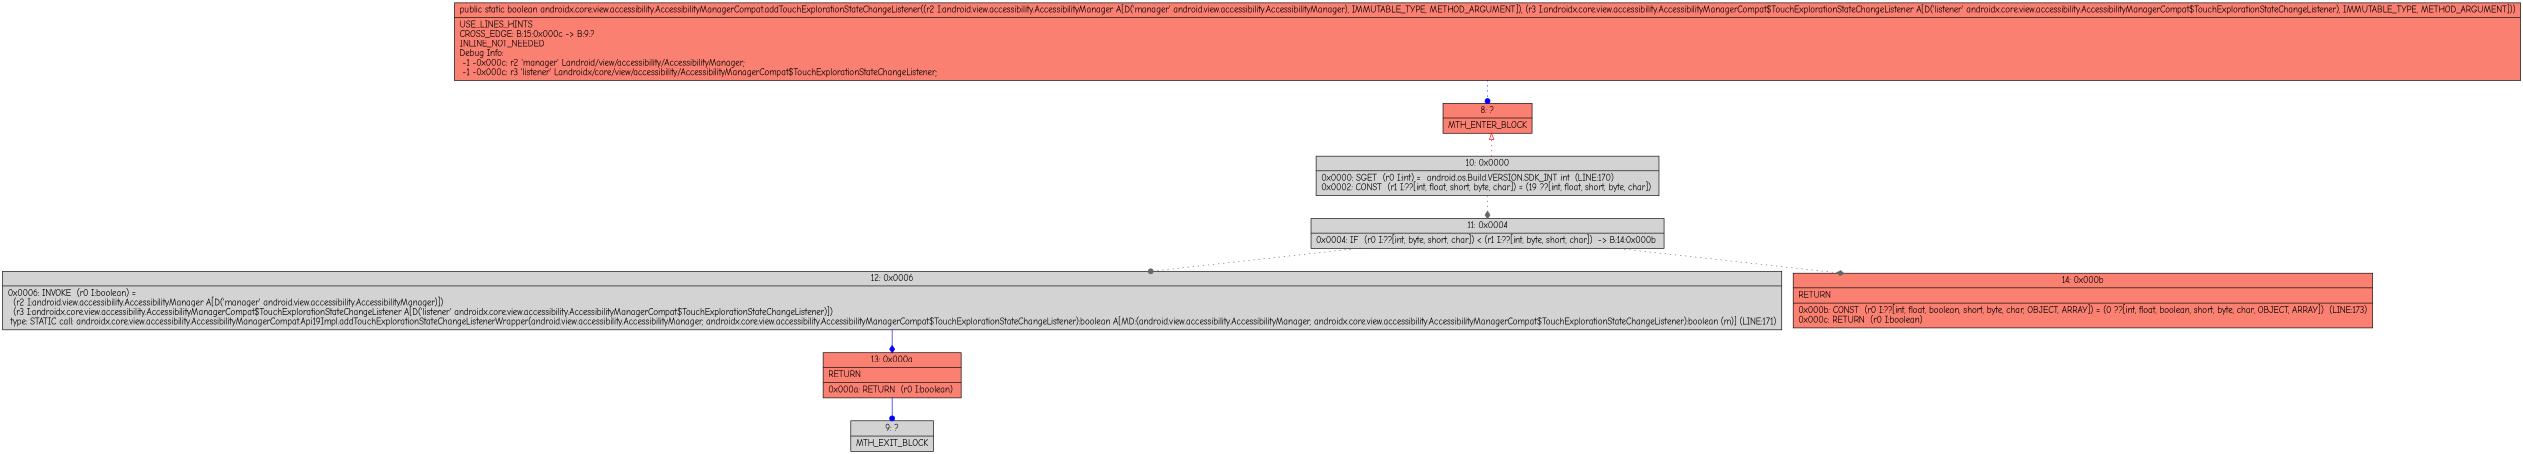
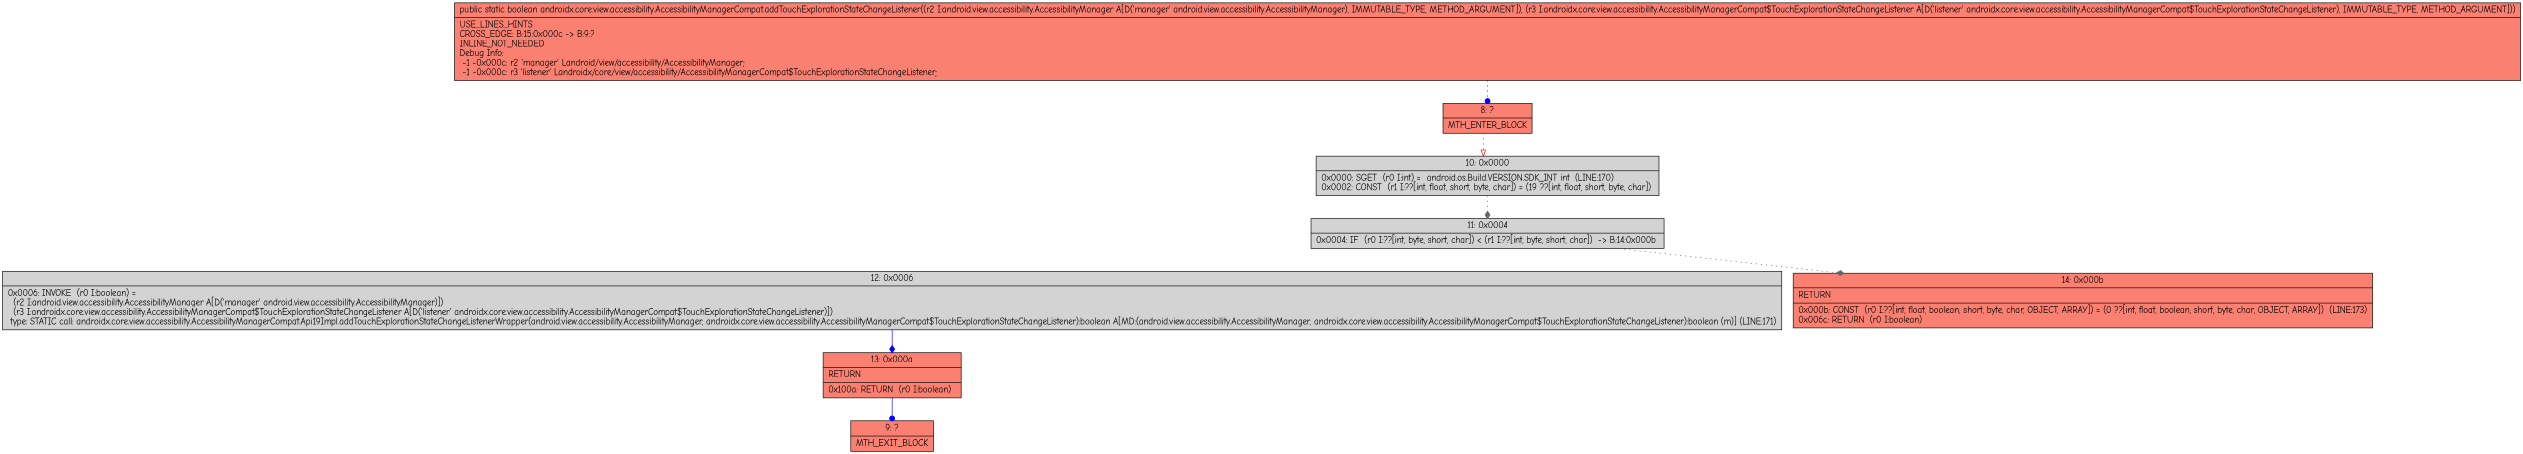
(1492, 148) -> (1483, 142)
(1257, 260) -> none
(1862, 320) -> (1862, 320)
(892, 390) -> (891, 390)
(892, 436) -> (892, 436)
